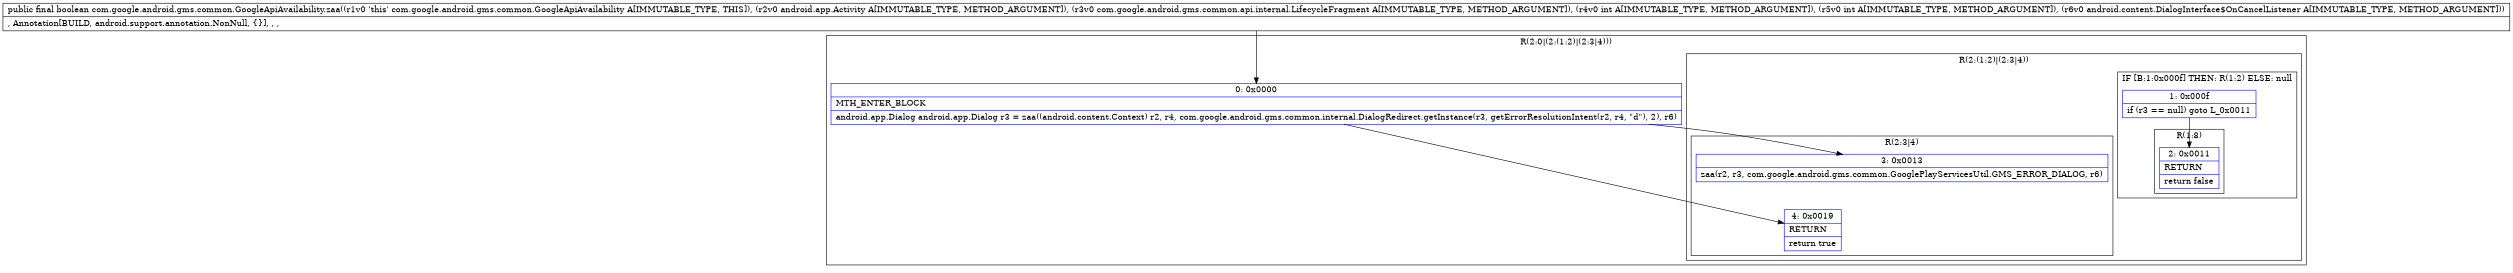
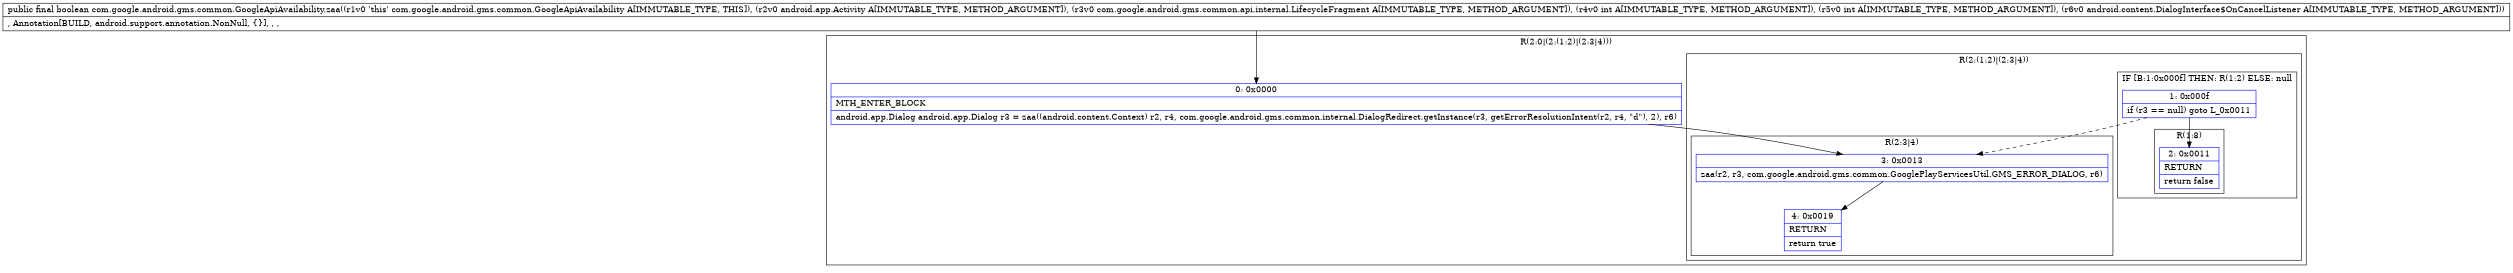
none -> (2053, 140)
(1561, 173) -> (1865, 194)
